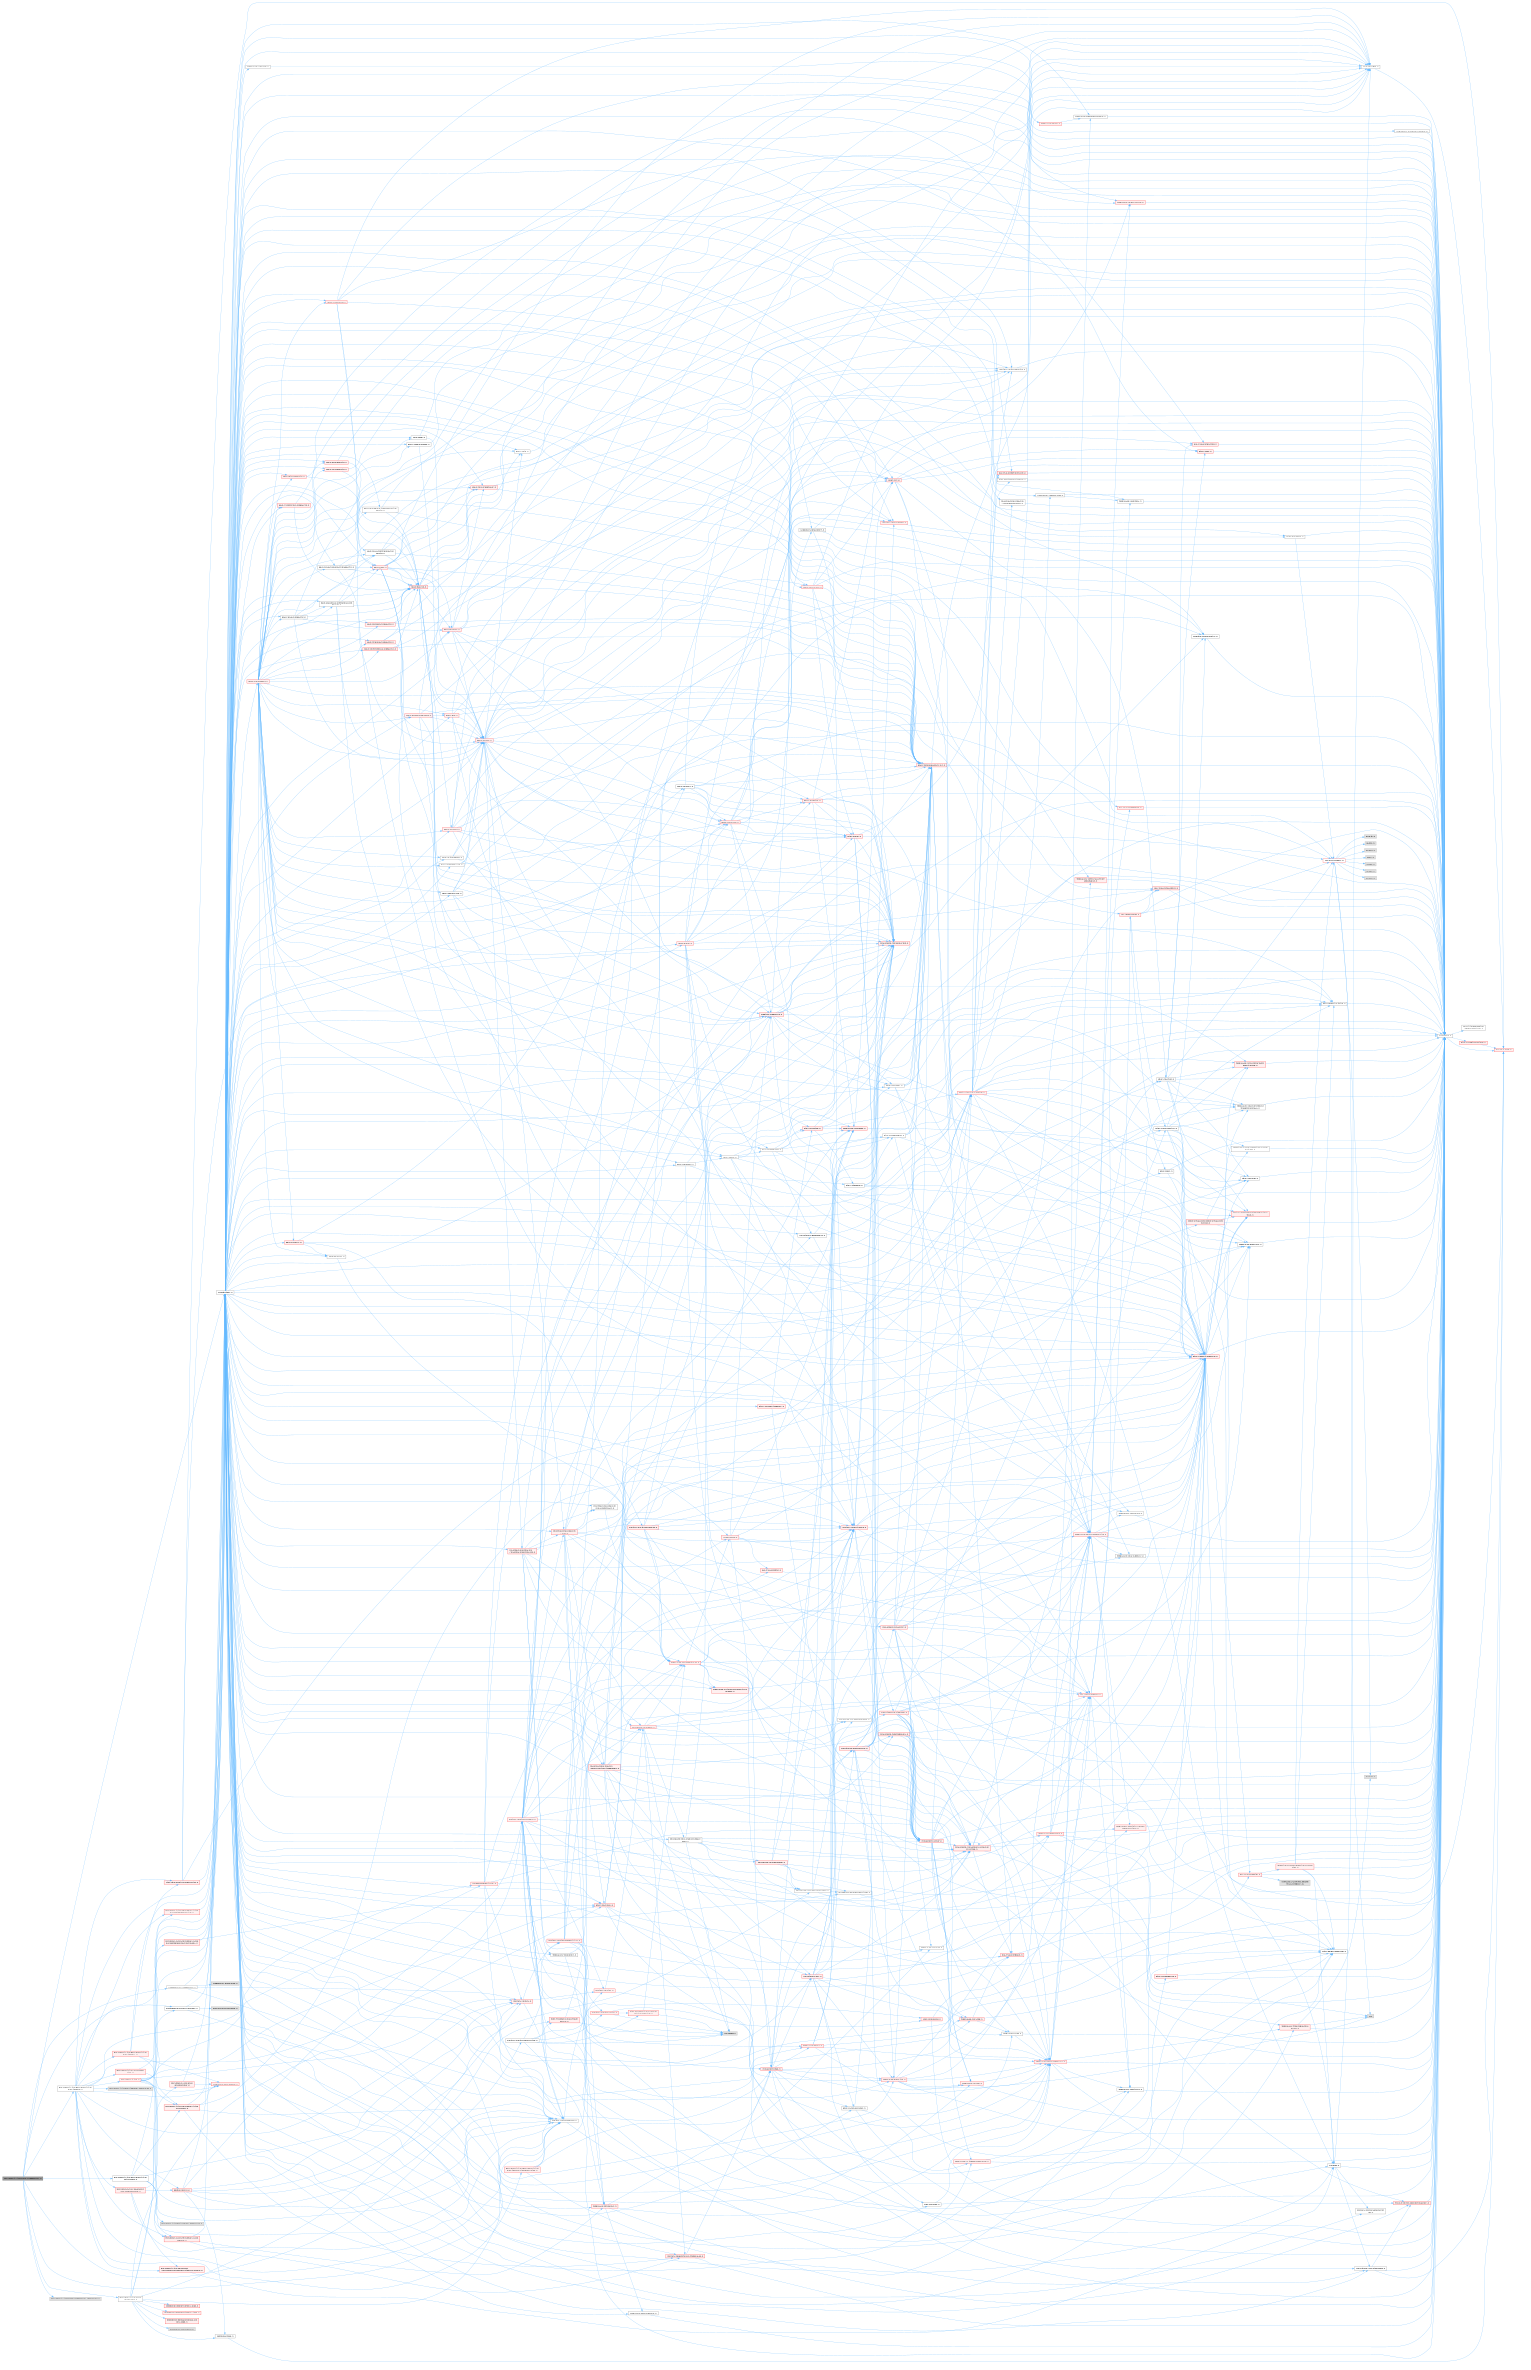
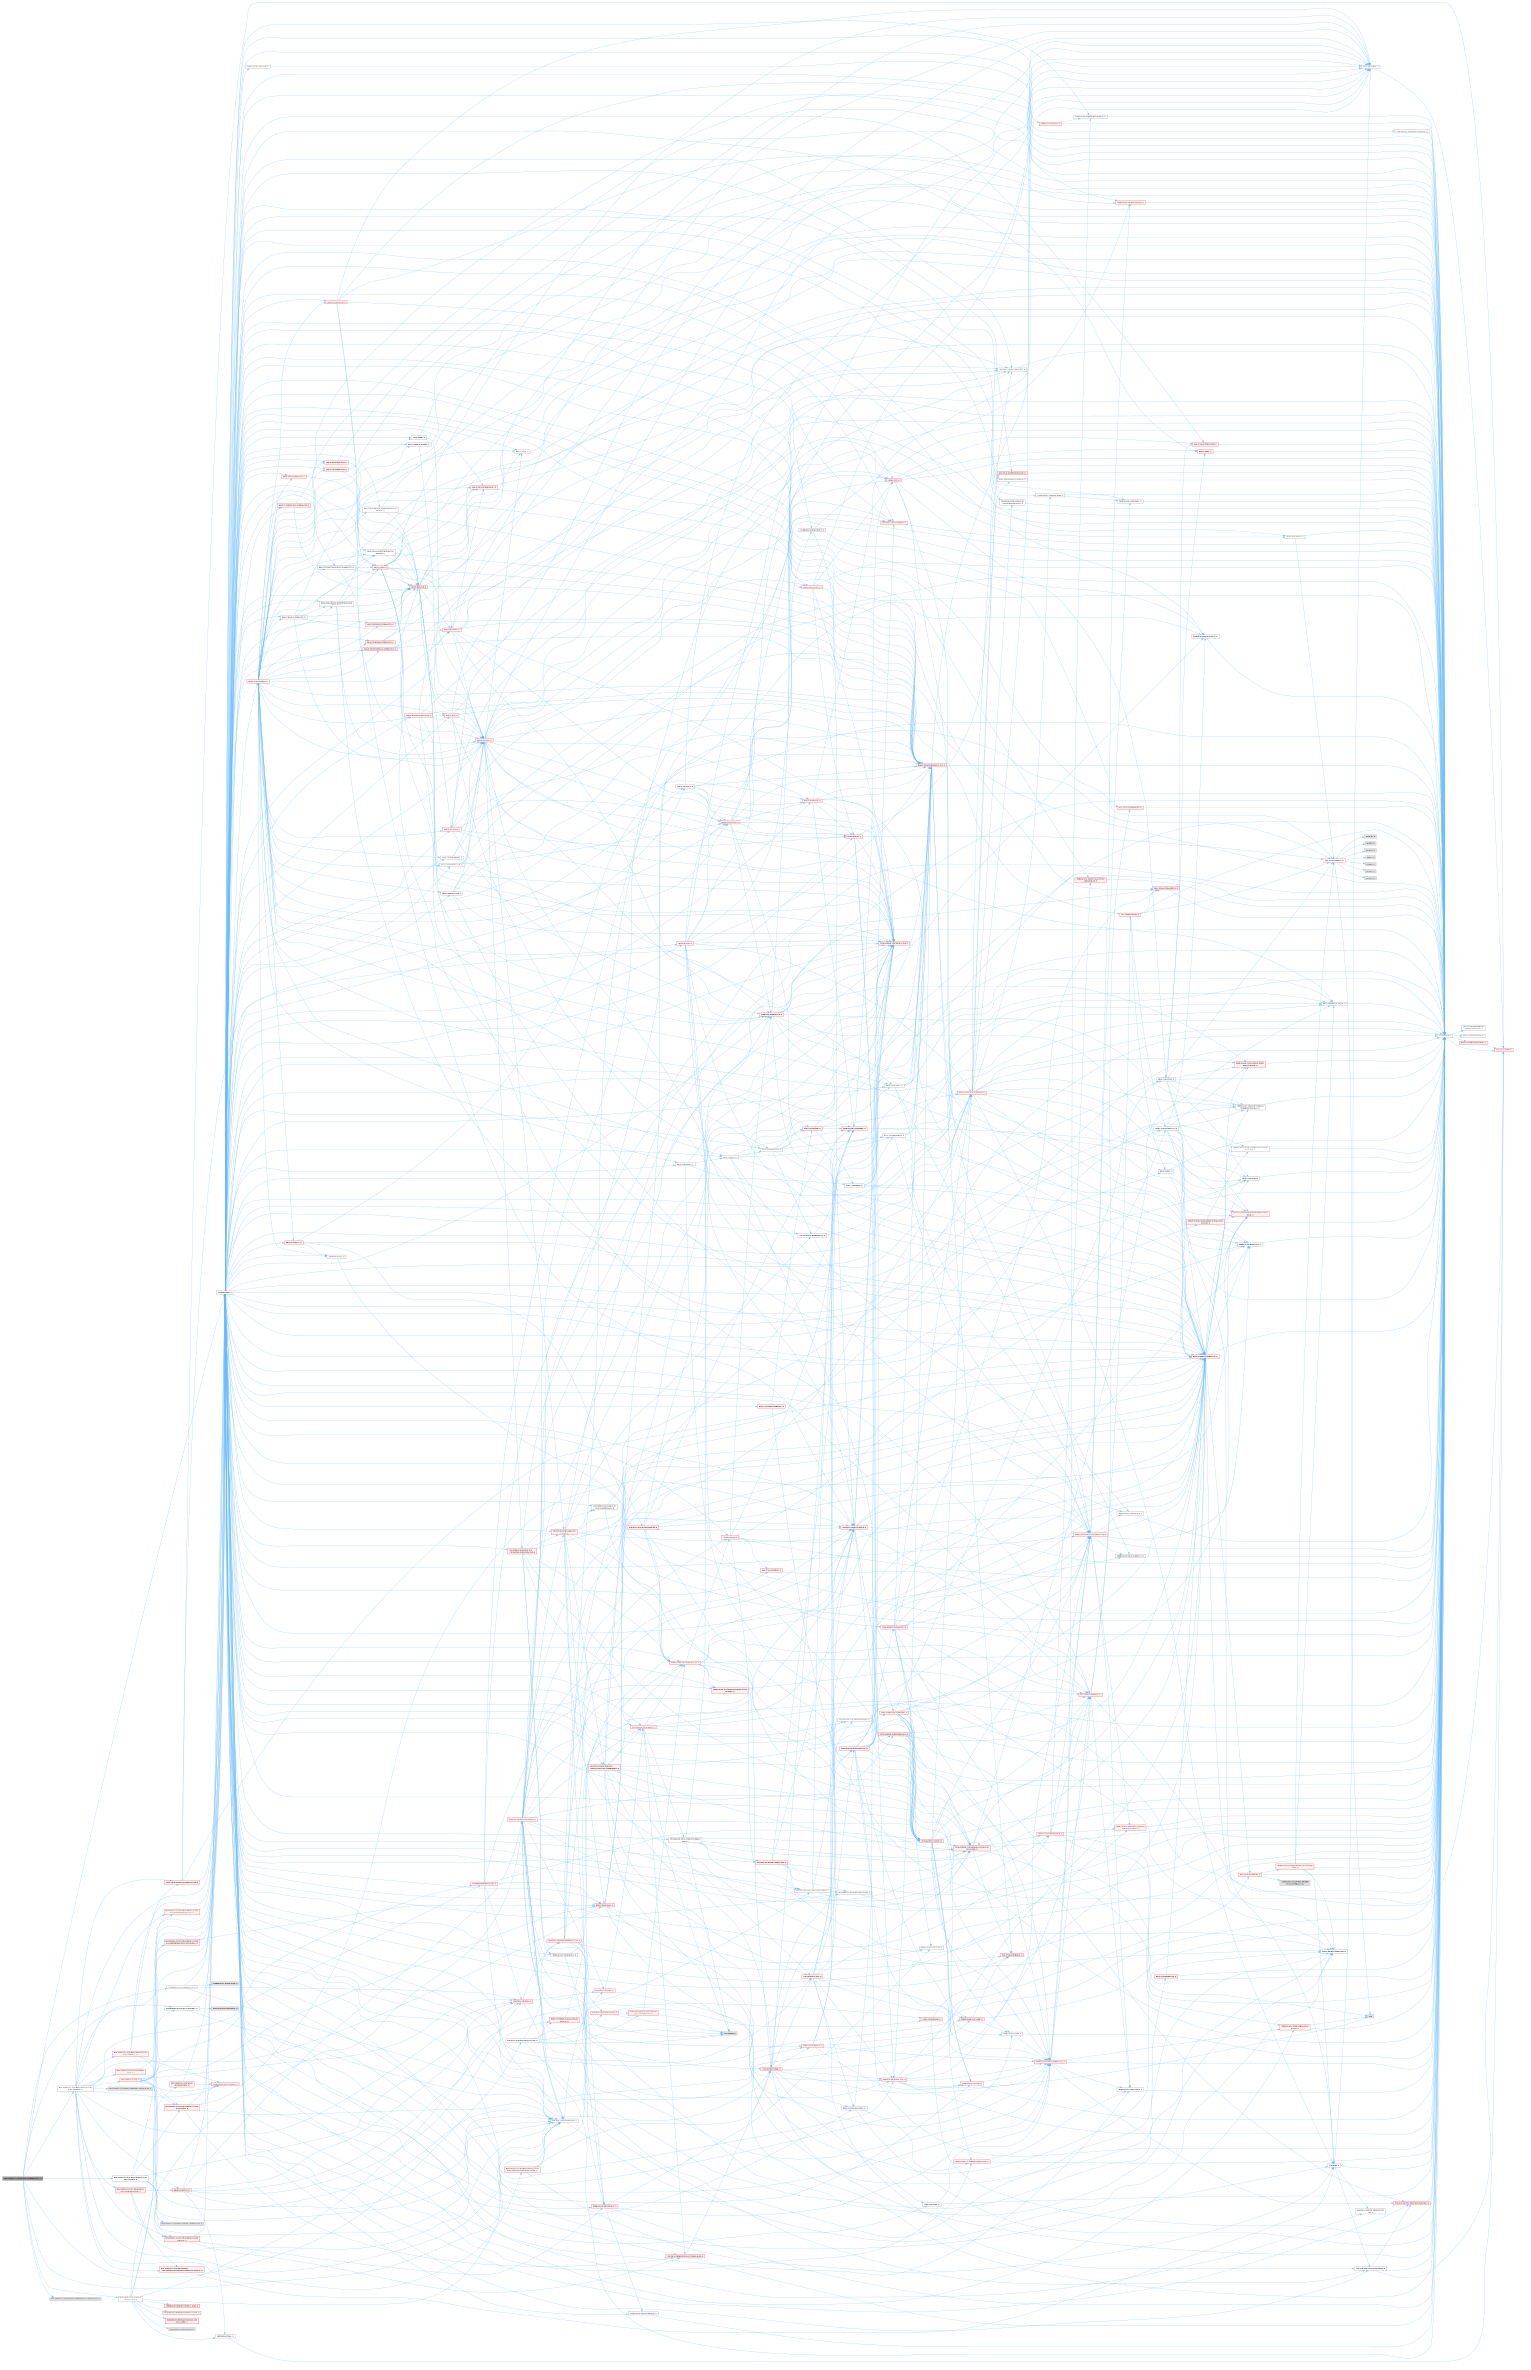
none -> (847, 988)
none -> (1473, 1036)
(1371, 1777) -> none
(771, 1862) -> (771, 1862)
